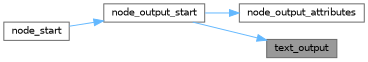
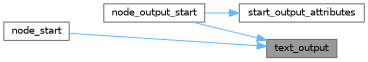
(302, 13) -> (302, 13)
(82, 24) -> (163, 39)
